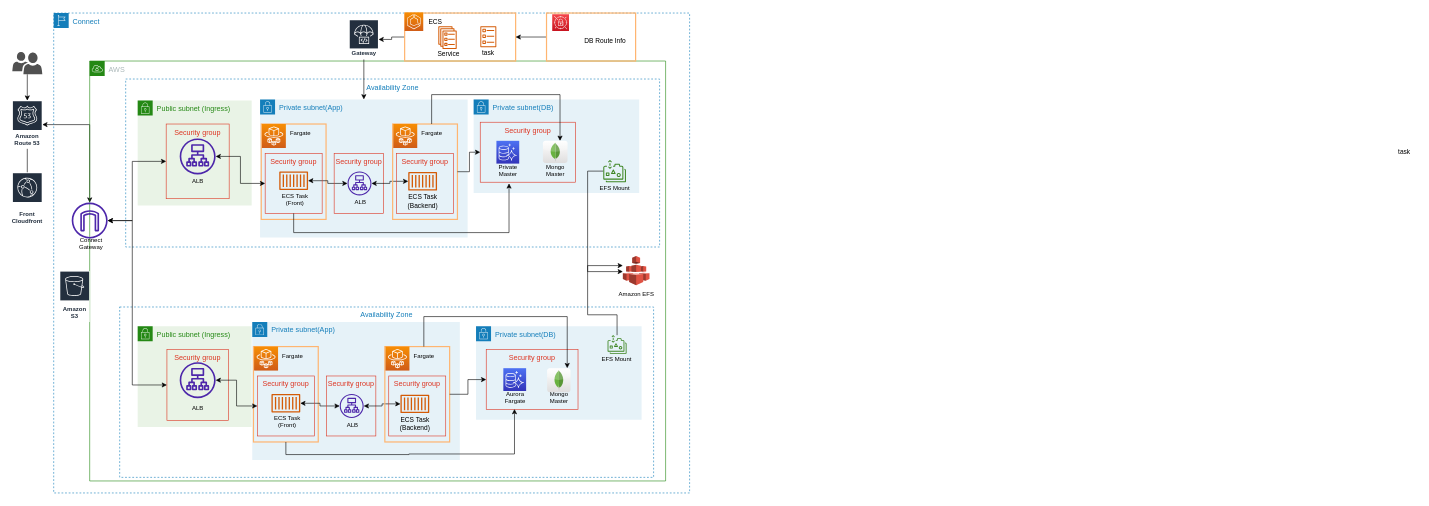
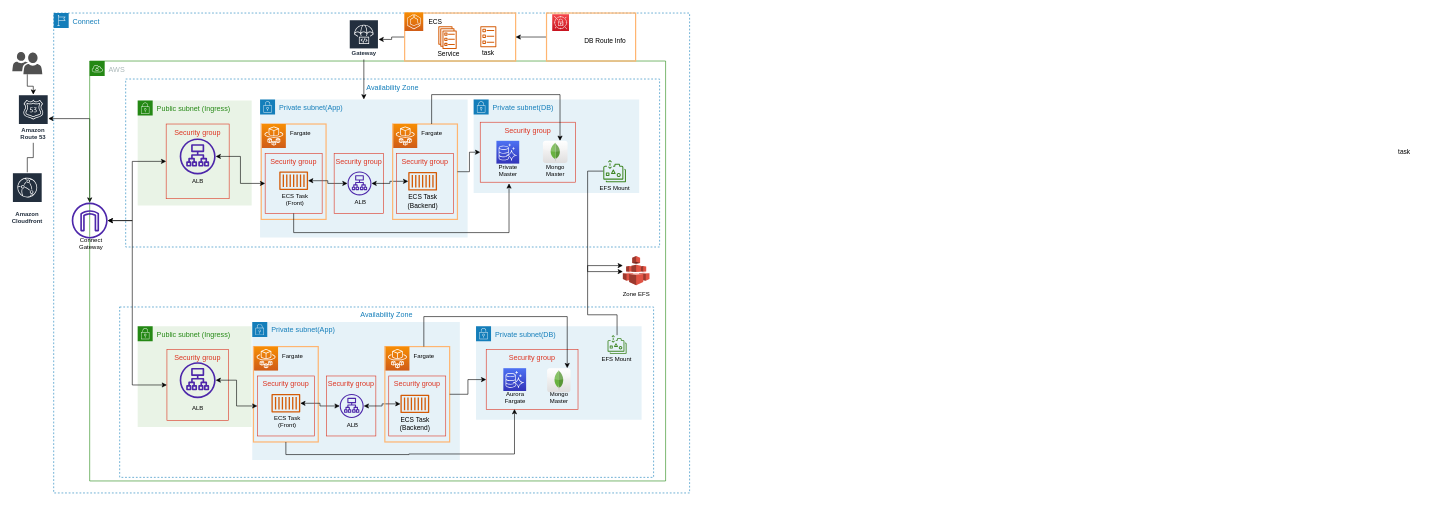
(27, 125) -> (33, 119)
(27, 217) -> (27, 217)
(637, 294) -> (637, 294)
(75, 296) -> none
